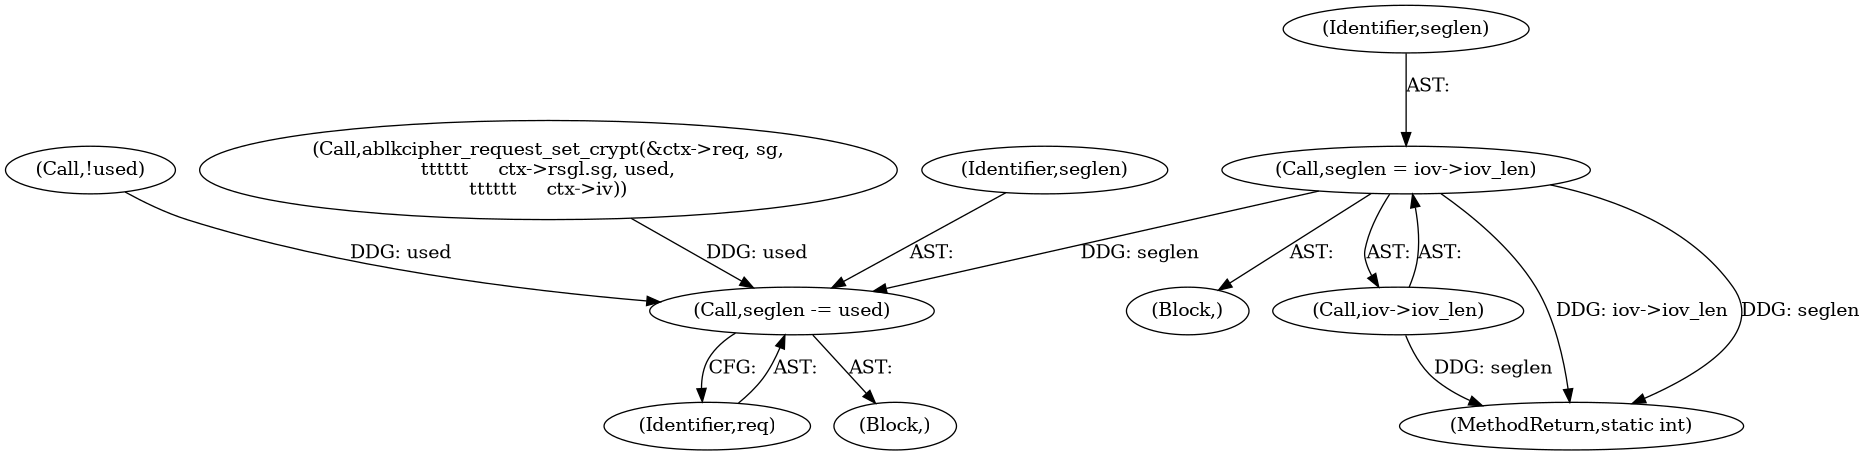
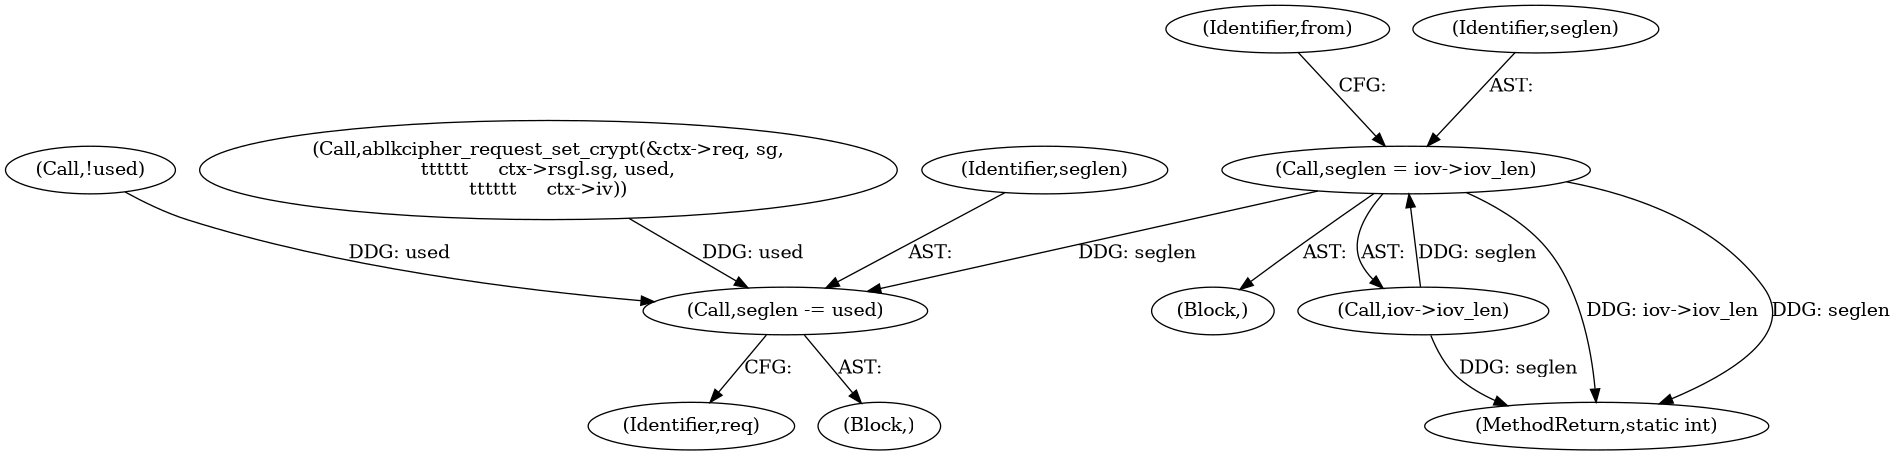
none -> (1278, 29)
(1443, 253) -> (1478, 253)
(763, 378) -> none
